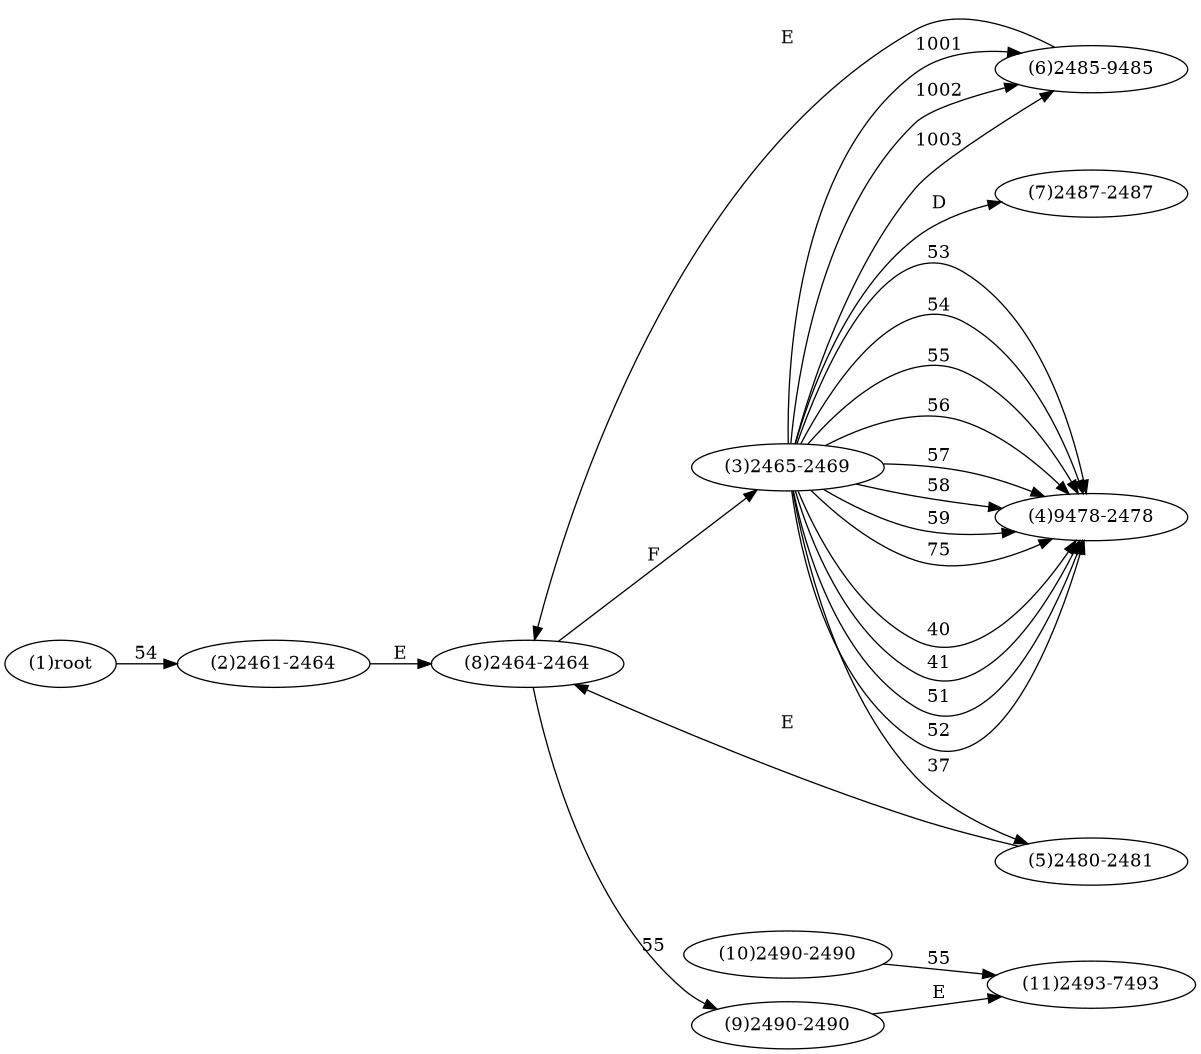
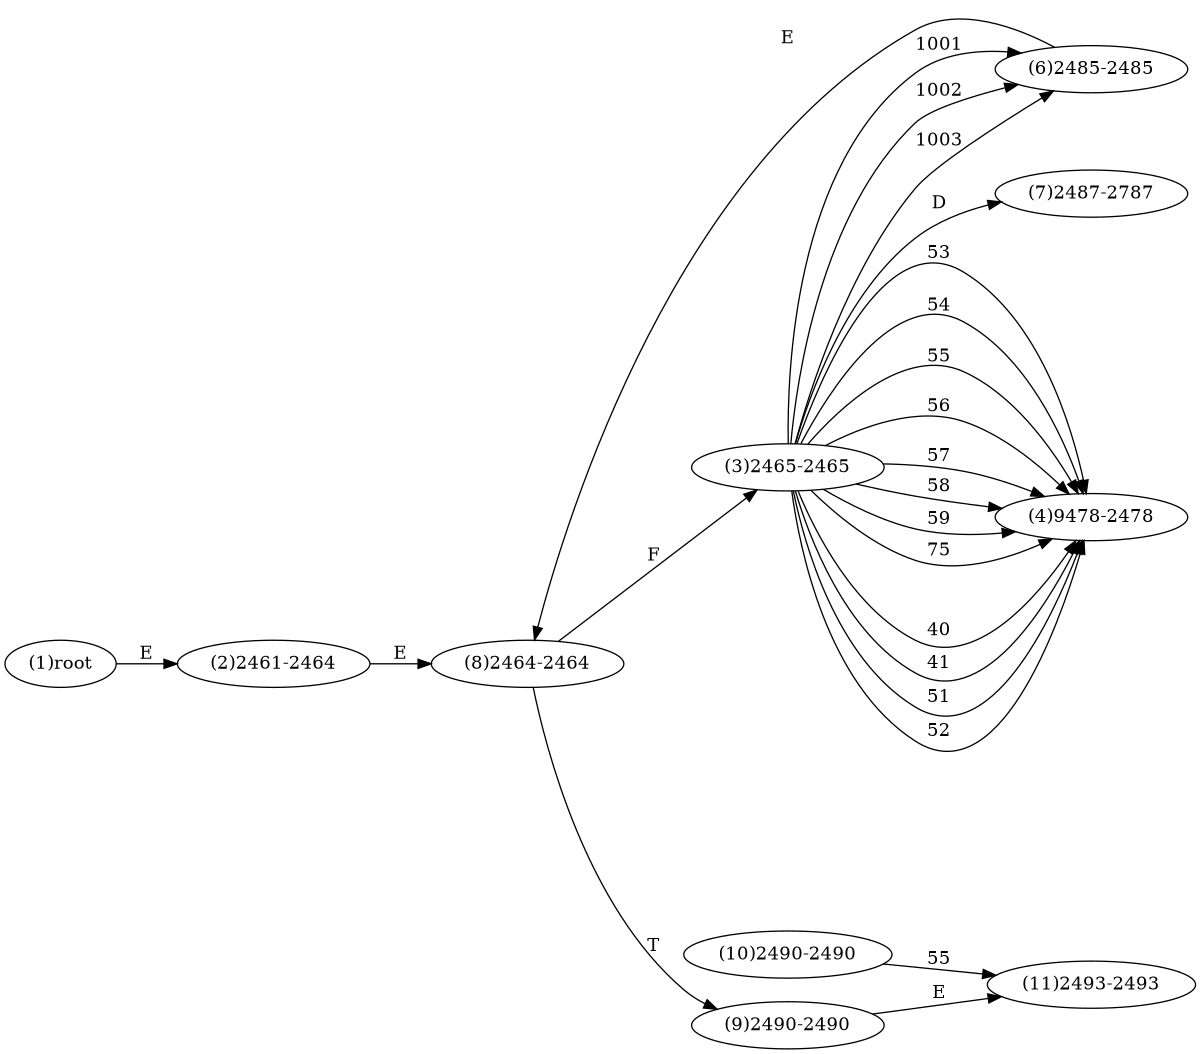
(1091, 69) -> (1091, 69)
(1091, 194) -> (1091, 194)
(788, 467) -> (788, 467)
(147, 654) -> (147, 654)
(1091, 862) -> none
(654, 946) -> (654, 946)
(1091, 985) -> (1091, 985)
